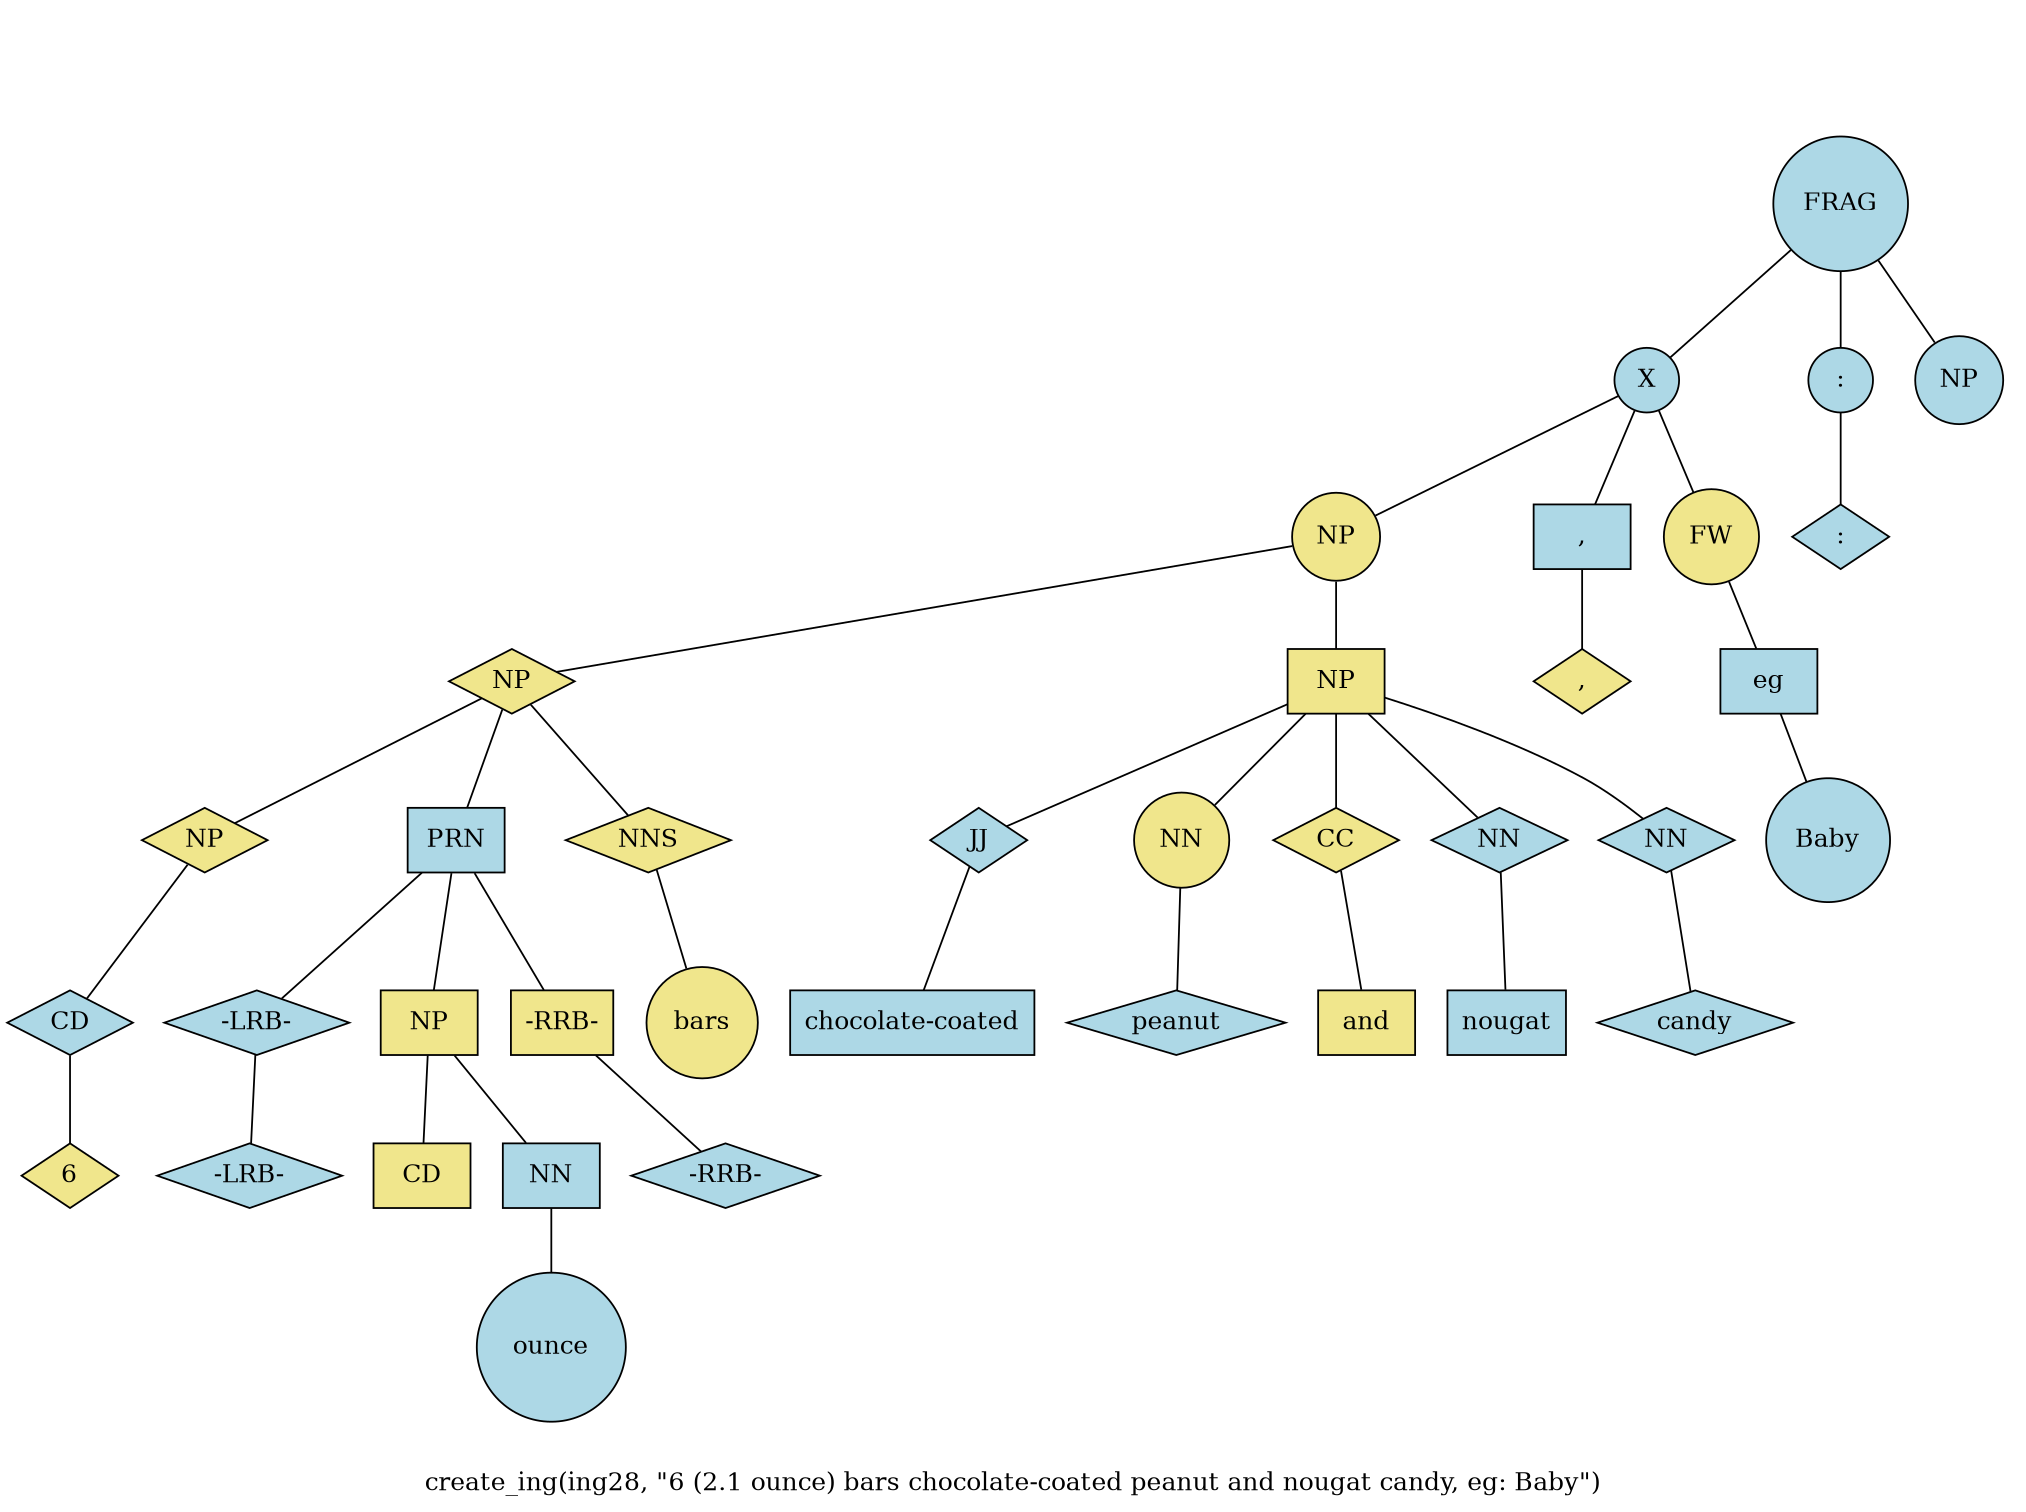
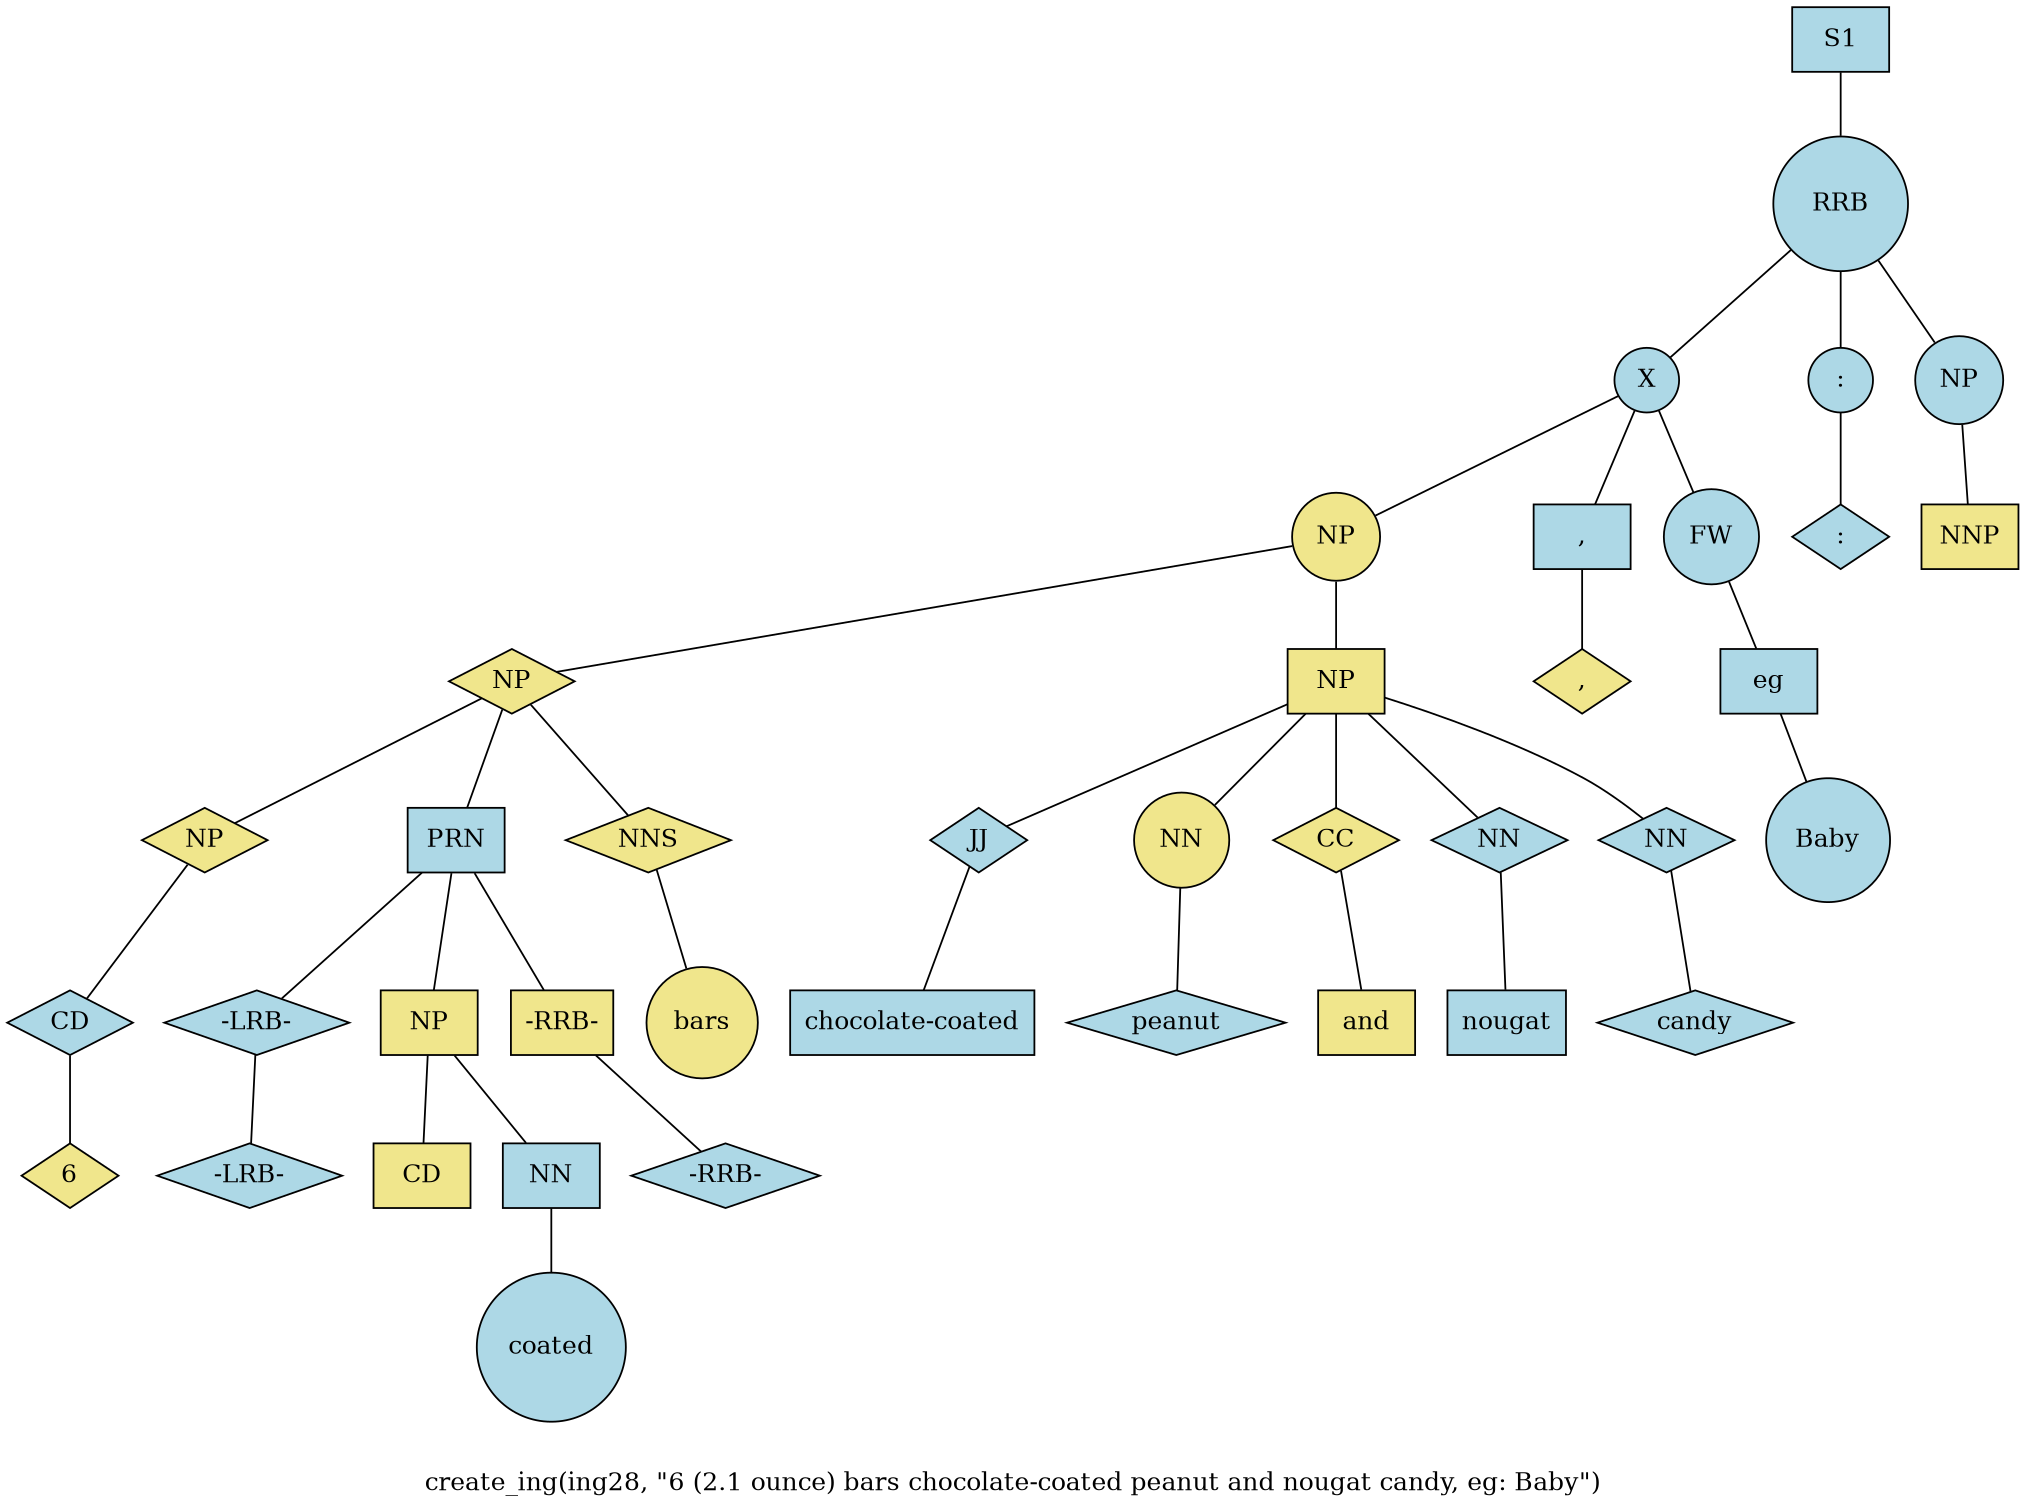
none -> (1841, 40)
(1841, 204) -> (1841, 204)
(1711, 537) -> (1711, 537)
none -> (1970, 537)
(551, 1347) -> (551, 1347)
